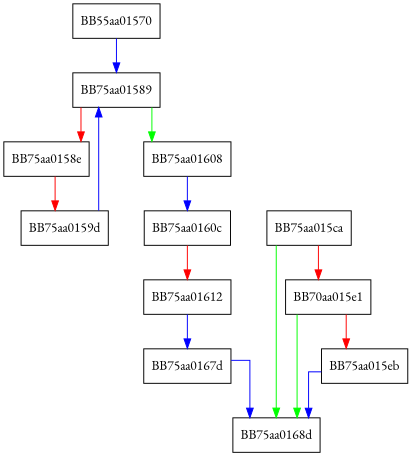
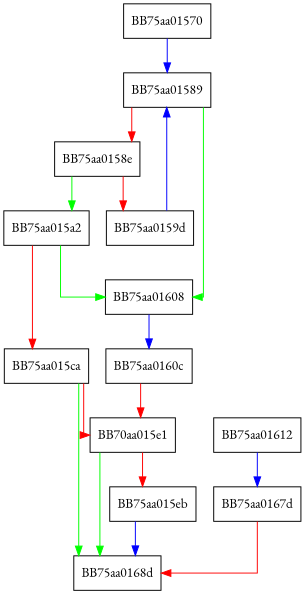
(116, 21) -> (167, 21)
none -> (46, 228)
(187, 258) -> (141, 396)
(250, 375) -> (240, 573)
